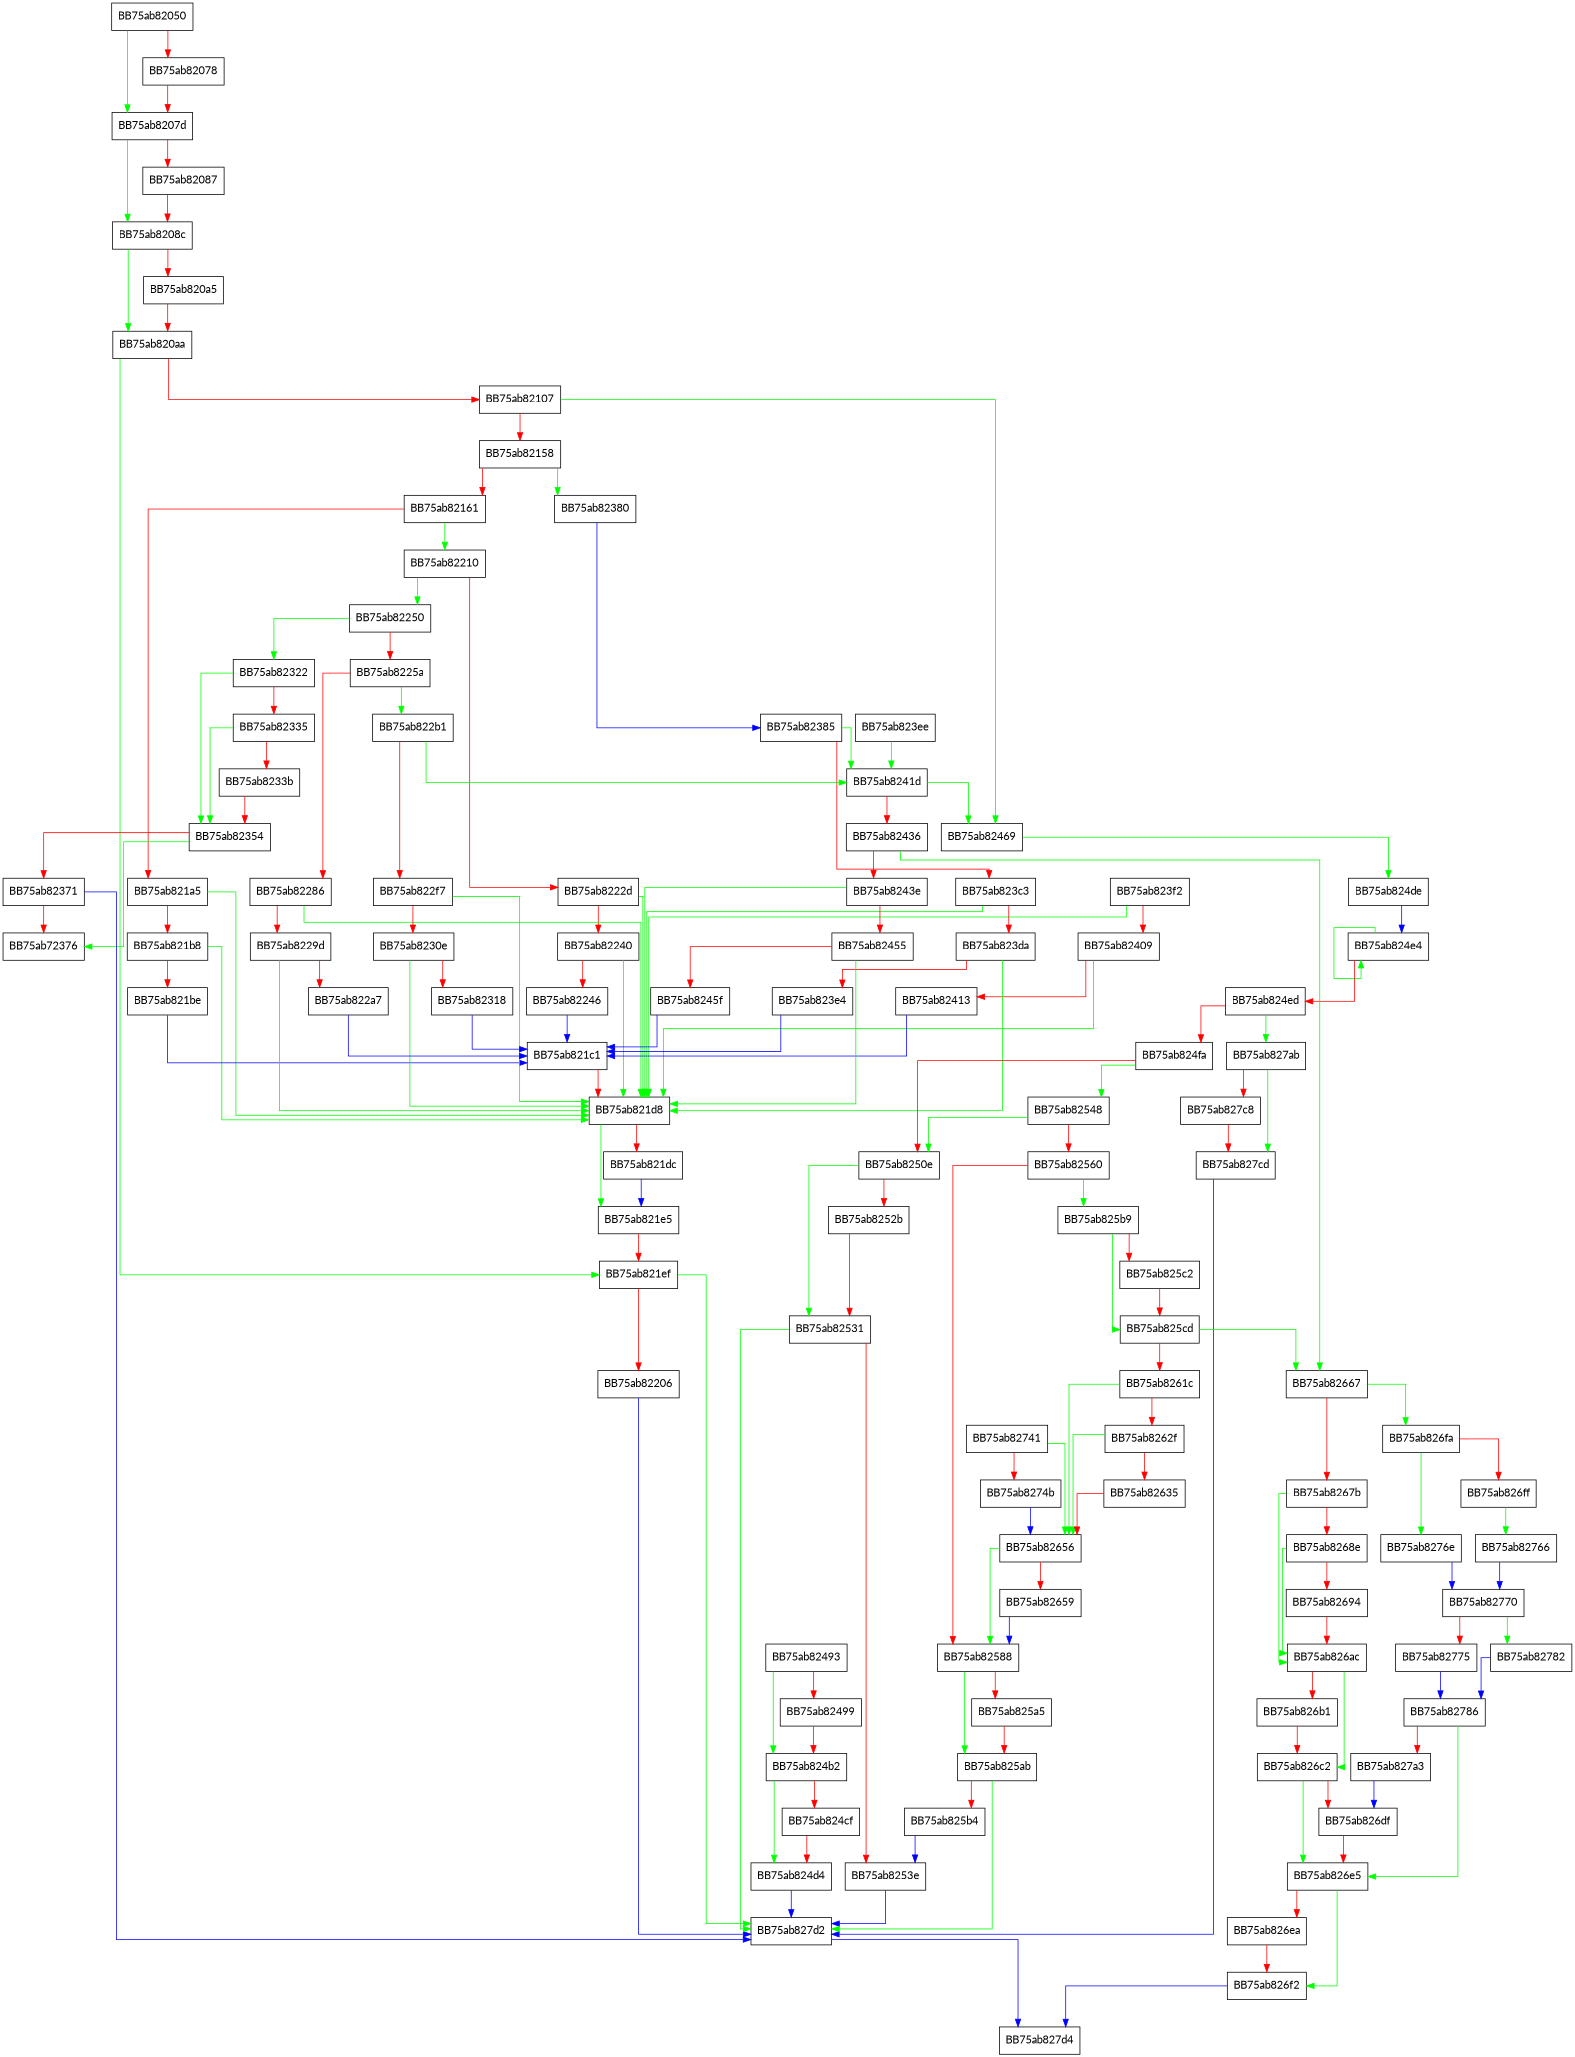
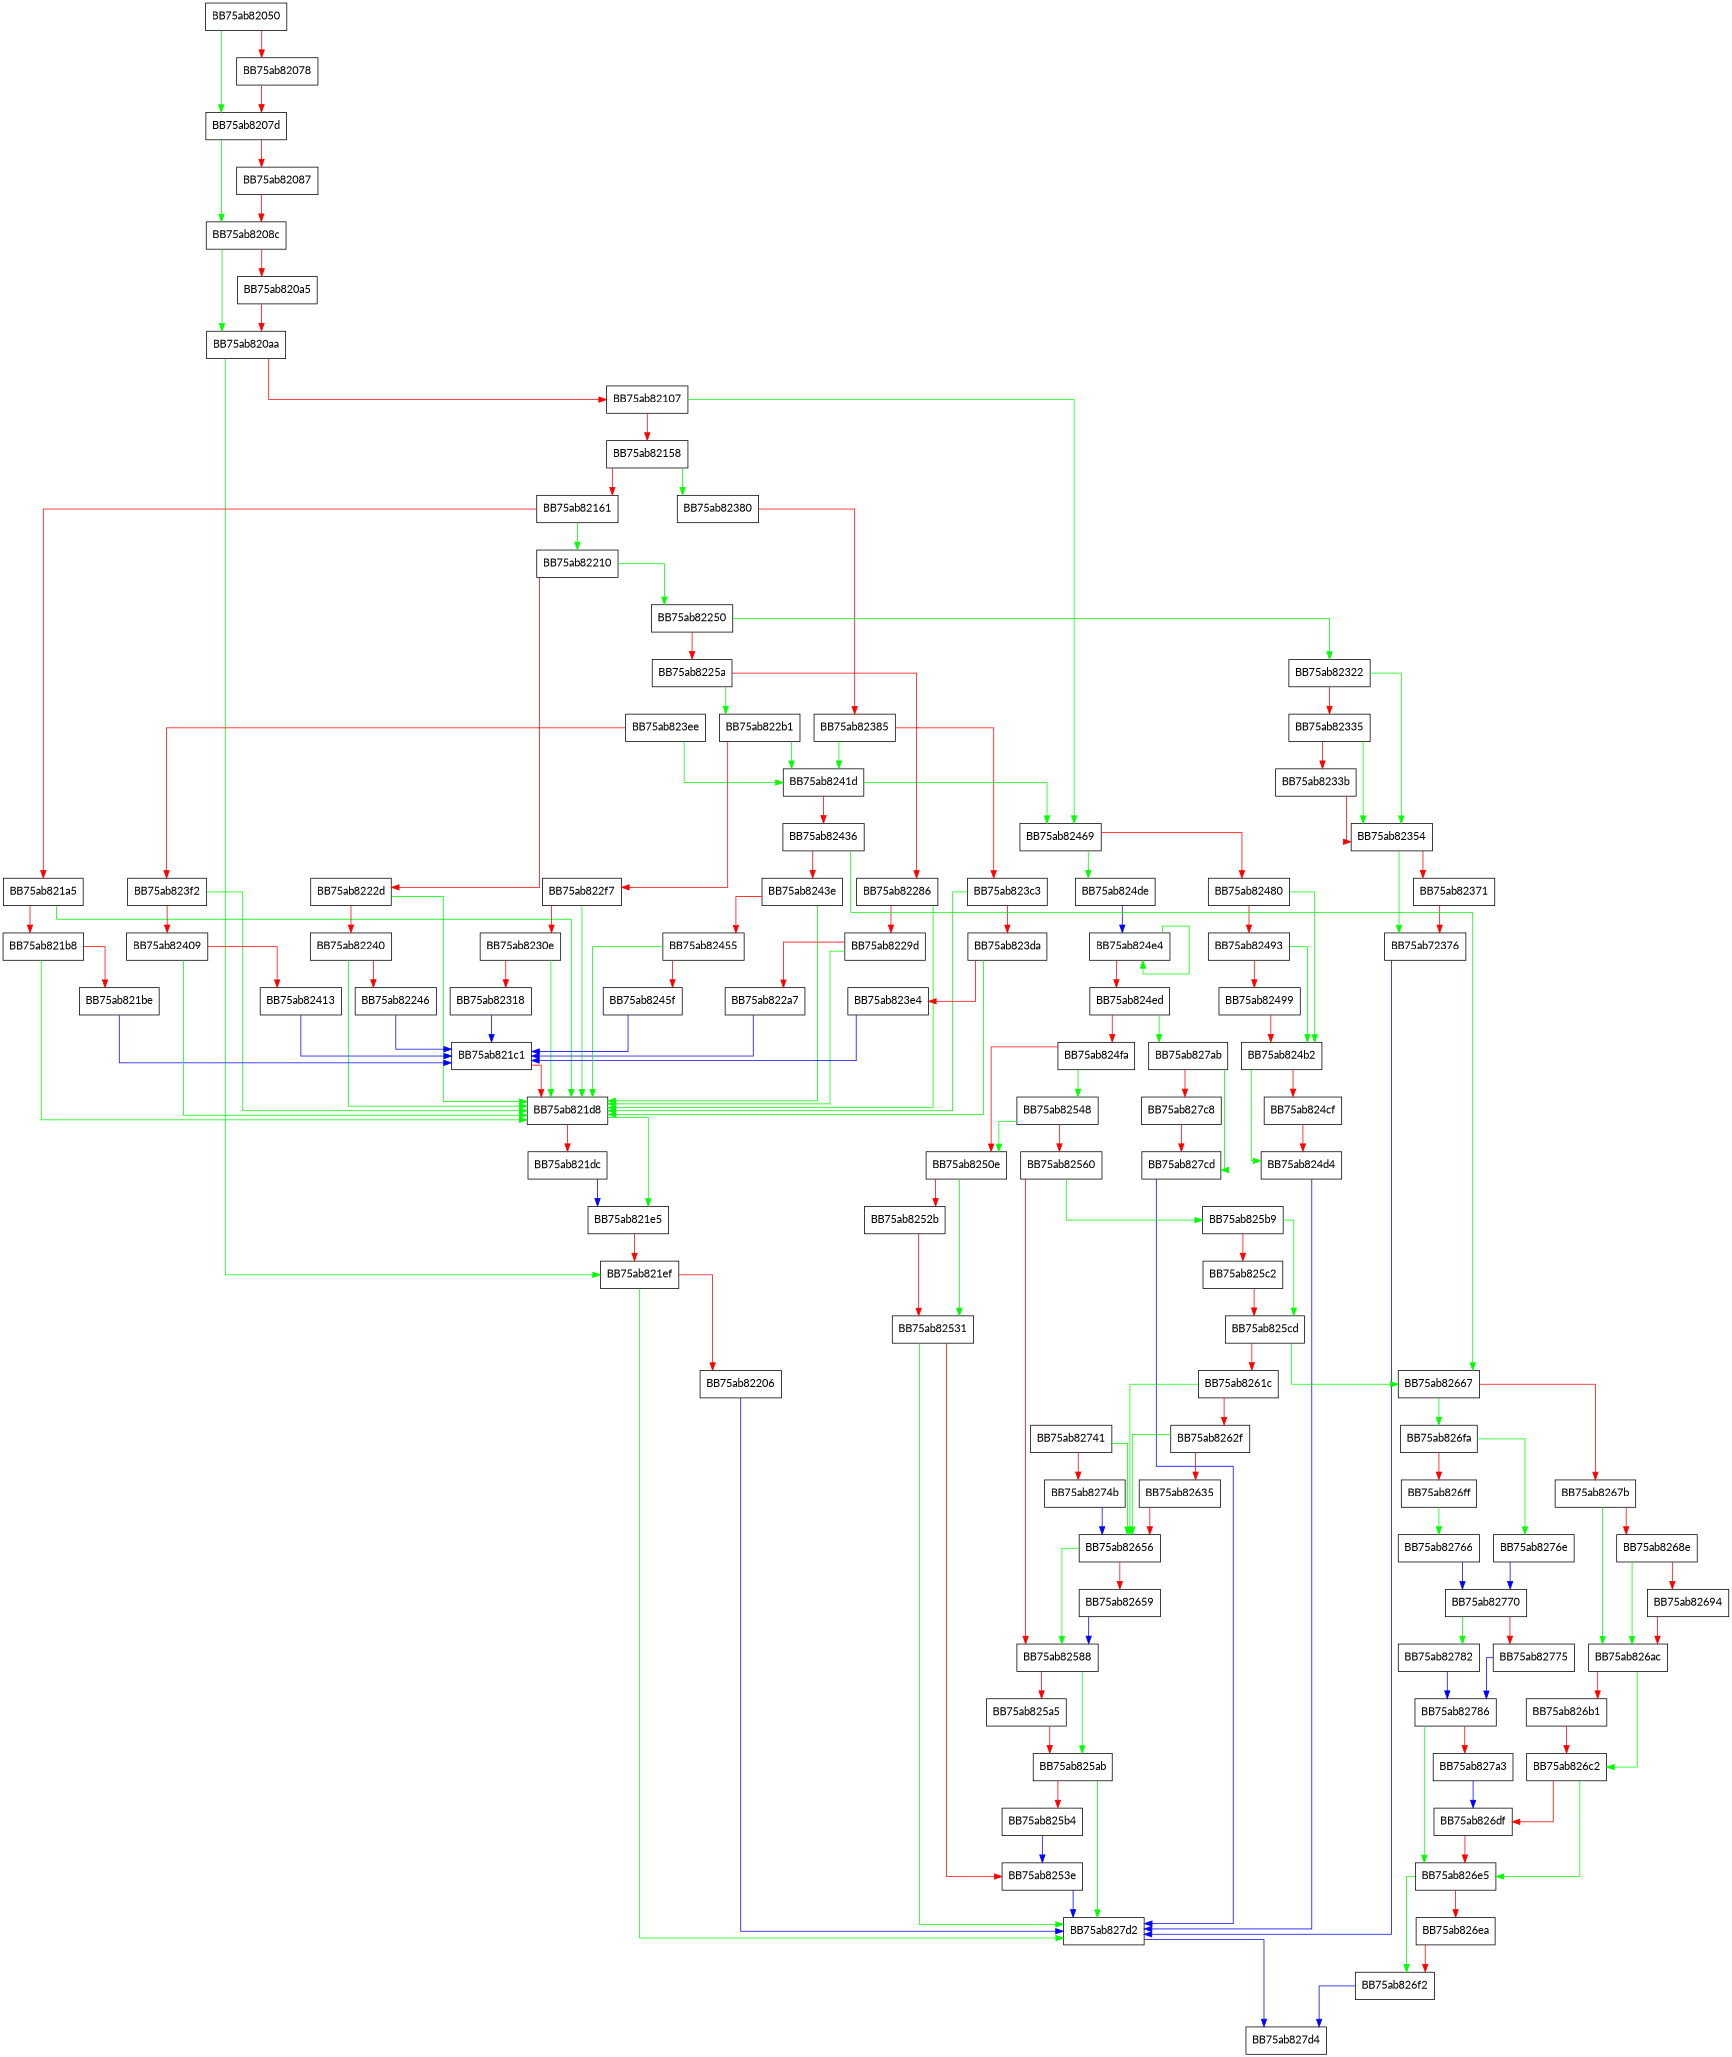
(597, 703) -> (855, 560)
none -> (325, 728)
none -> (1249, 892)
(116, 1713) -> (1391, 1567)
